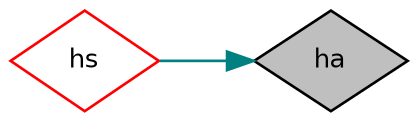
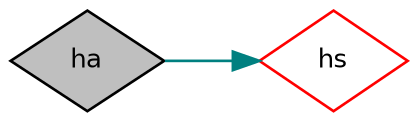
(193, 61) -> (199, 61)
